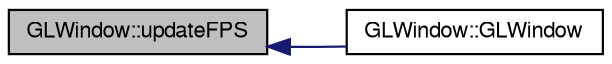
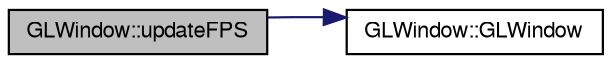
(318, 47) -> (296, 17)
